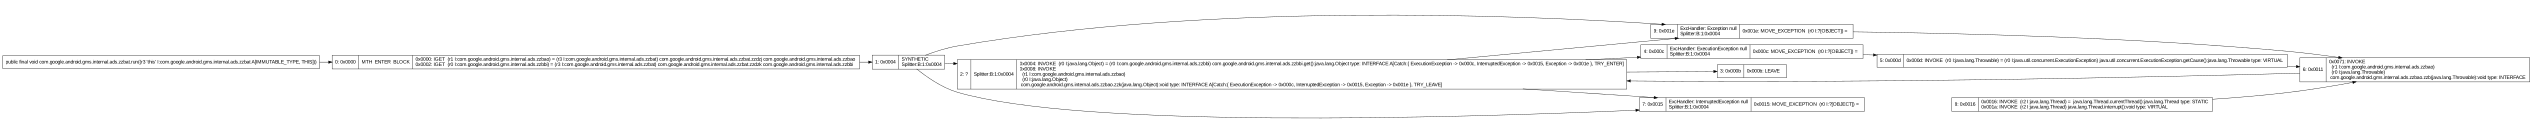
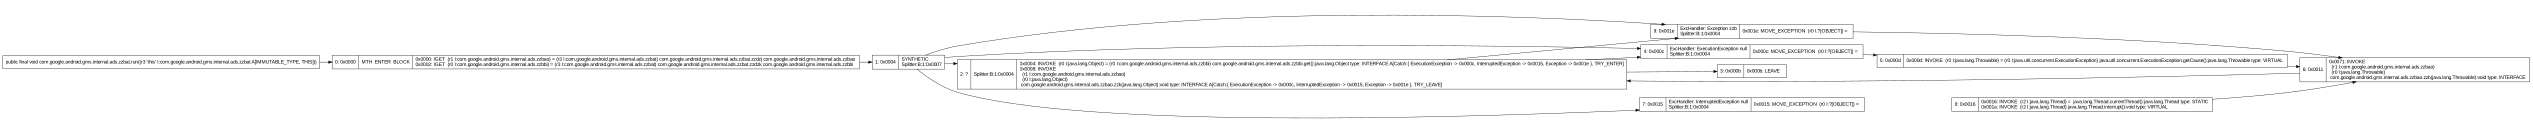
(1709, 29) -> (1709, 29)
none -> (1291, 46)
(922, 65) -> (922, 65)
(1588, 93) -> none
